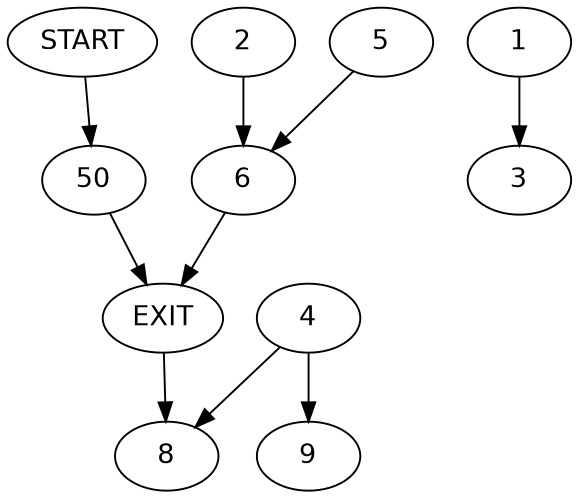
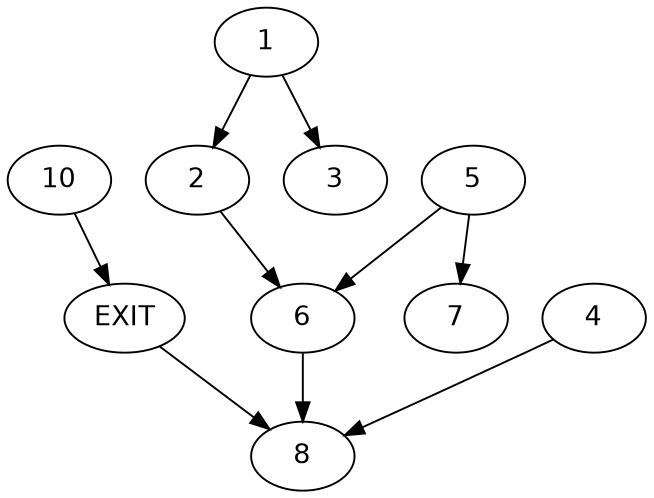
(82, 42) -> none
none -> (236, 103)
(94, 180) -> (59, 180)
(208, 240) -> (303, 378)
none -> (456, 318)
(309, 456) -> none
